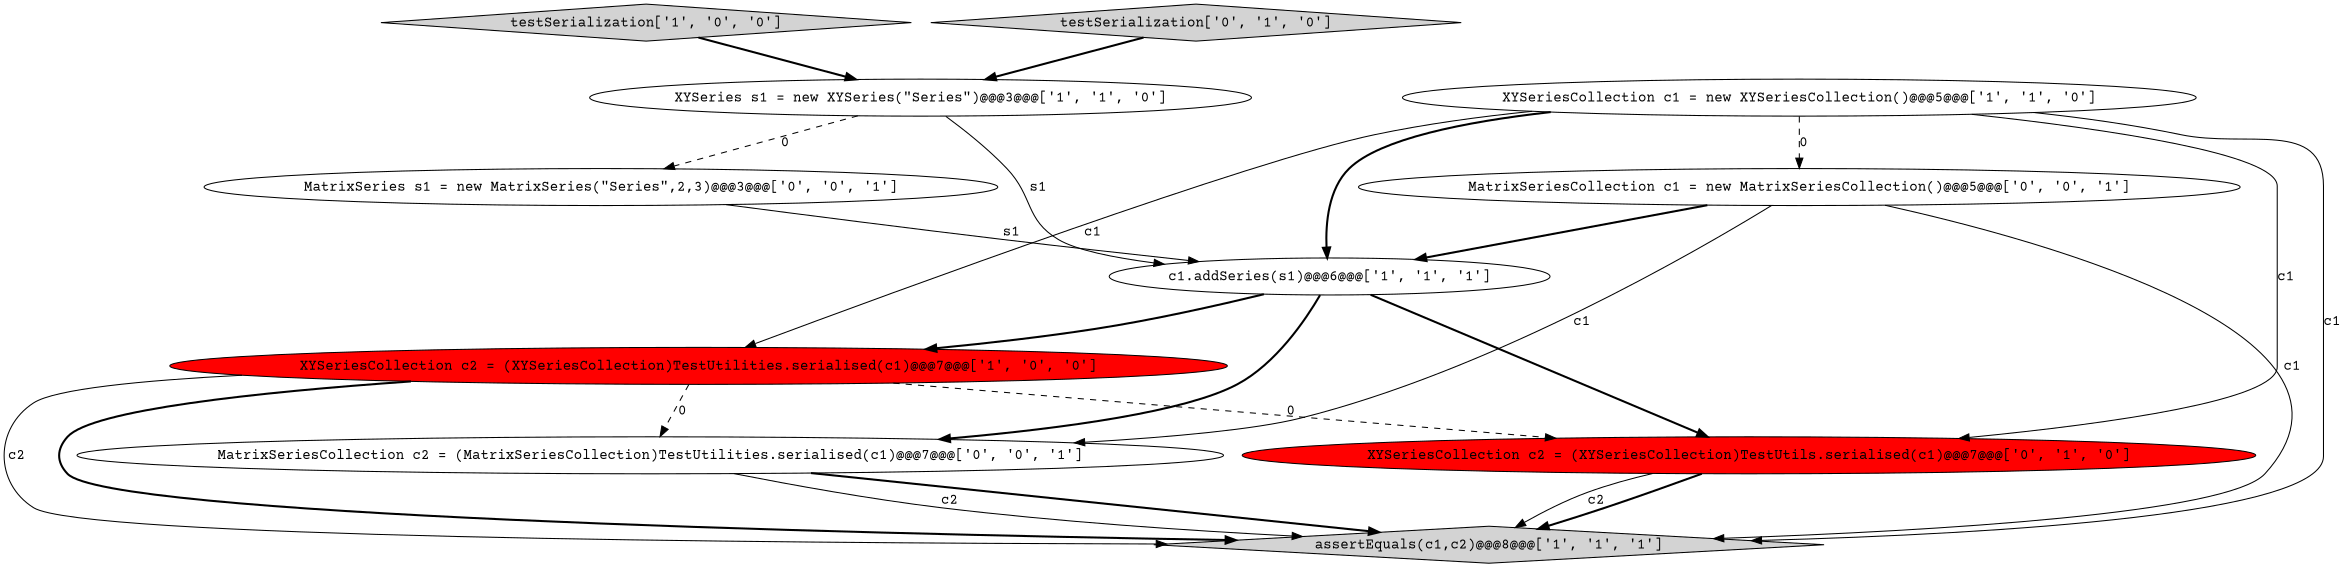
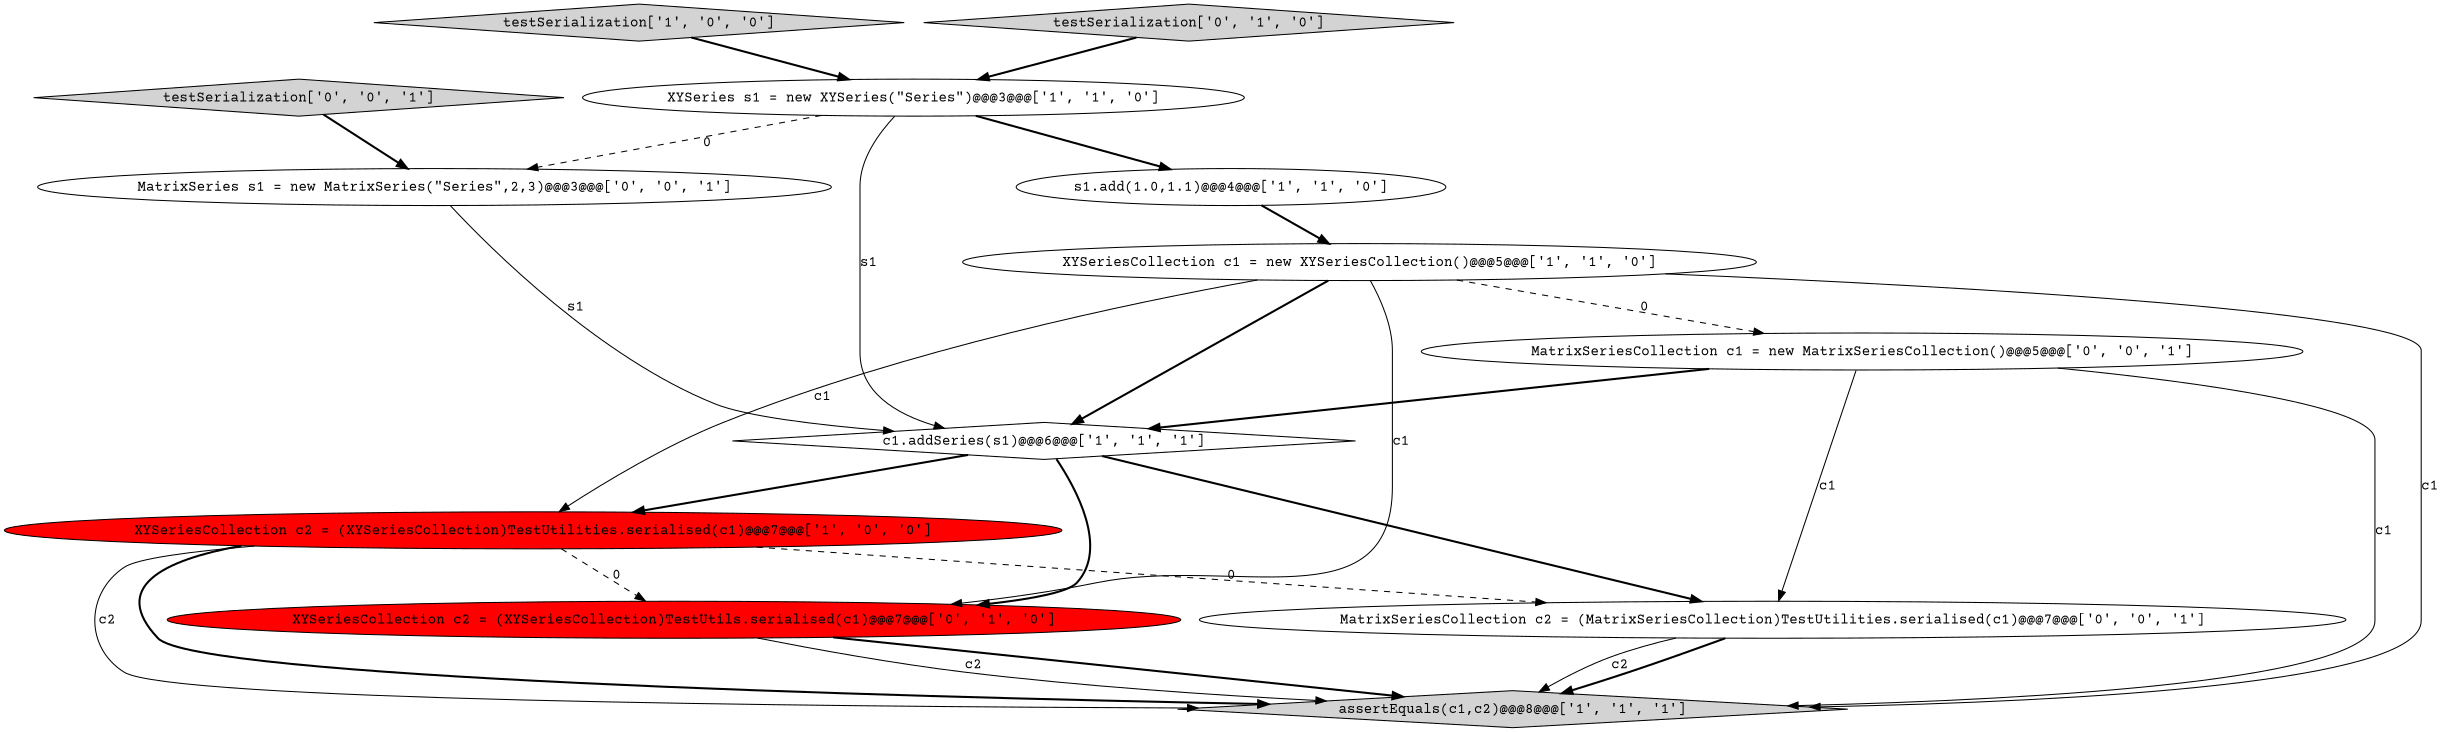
none -> (299, 98)
none -> (1231, 187)
(1330, 276) -> (1044, 441)
